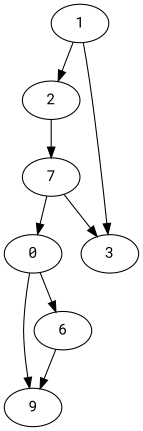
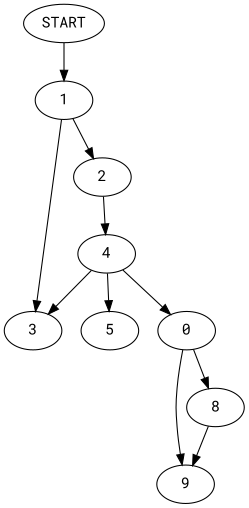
none -> (64, 23)
(51, 177) -> (107, 254)
(63, 331) -> (215, 407)
none -> (110, 331)
